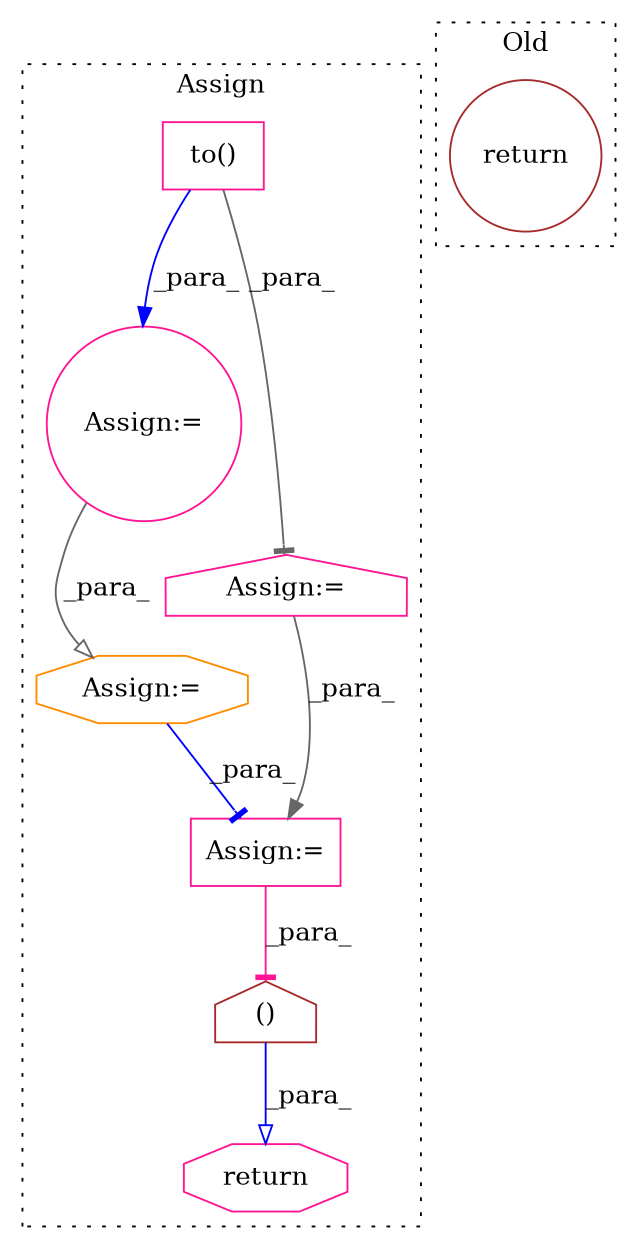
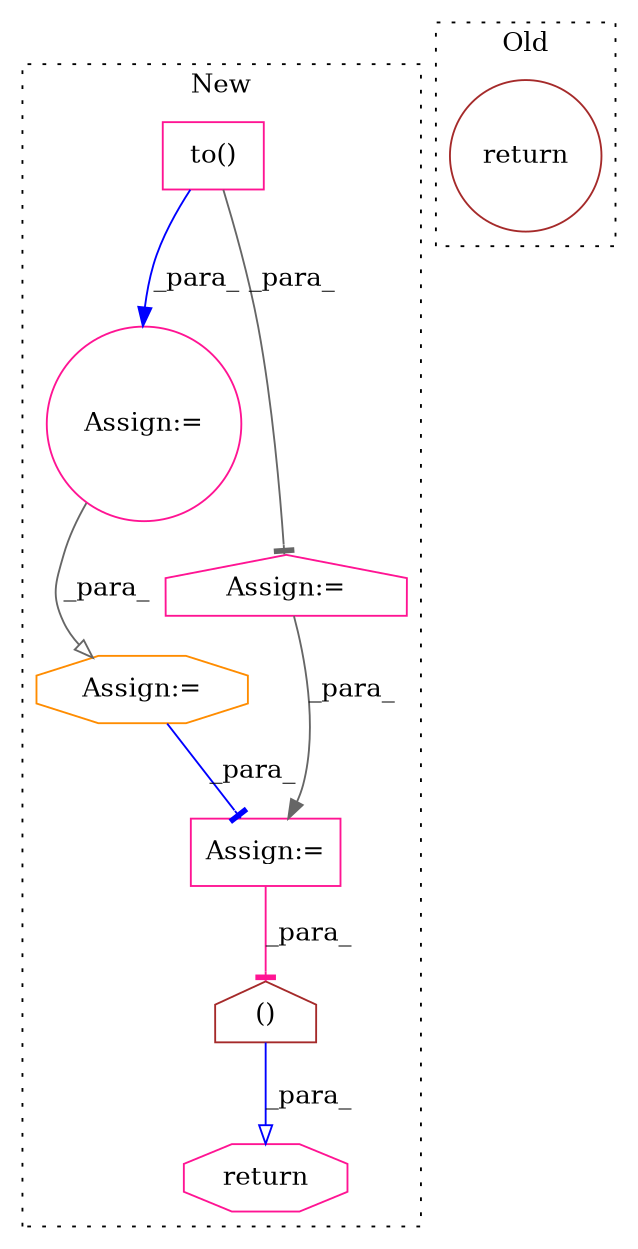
(222, 86) -> (222, 86)
